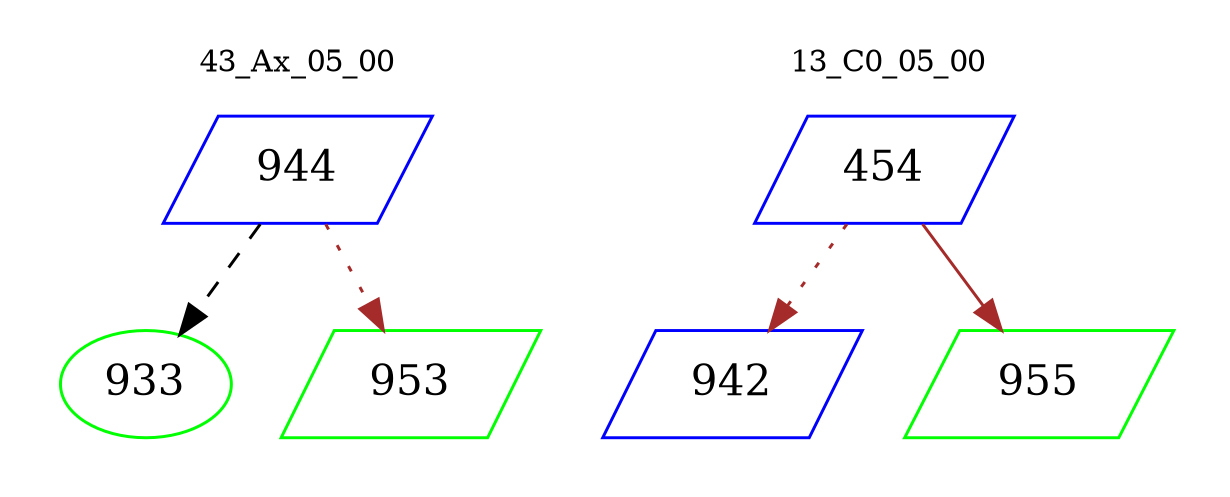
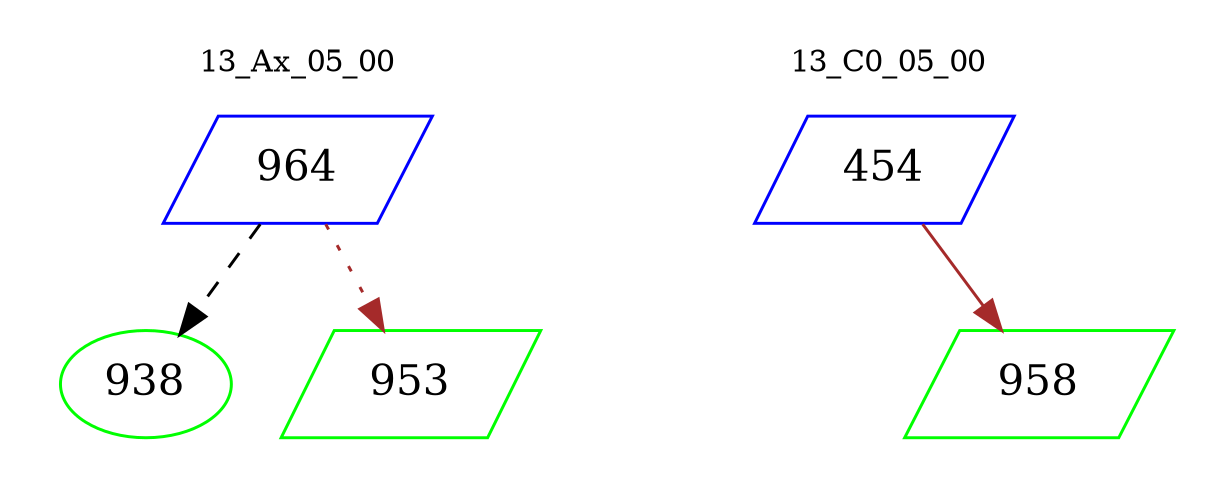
(298, 64) -> (298, 64)
(298, 170) -> (298, 170)
(146, 384) -> (146, 384)
(733, 384) -> none
(1039, 384) -> (1039, 384)
